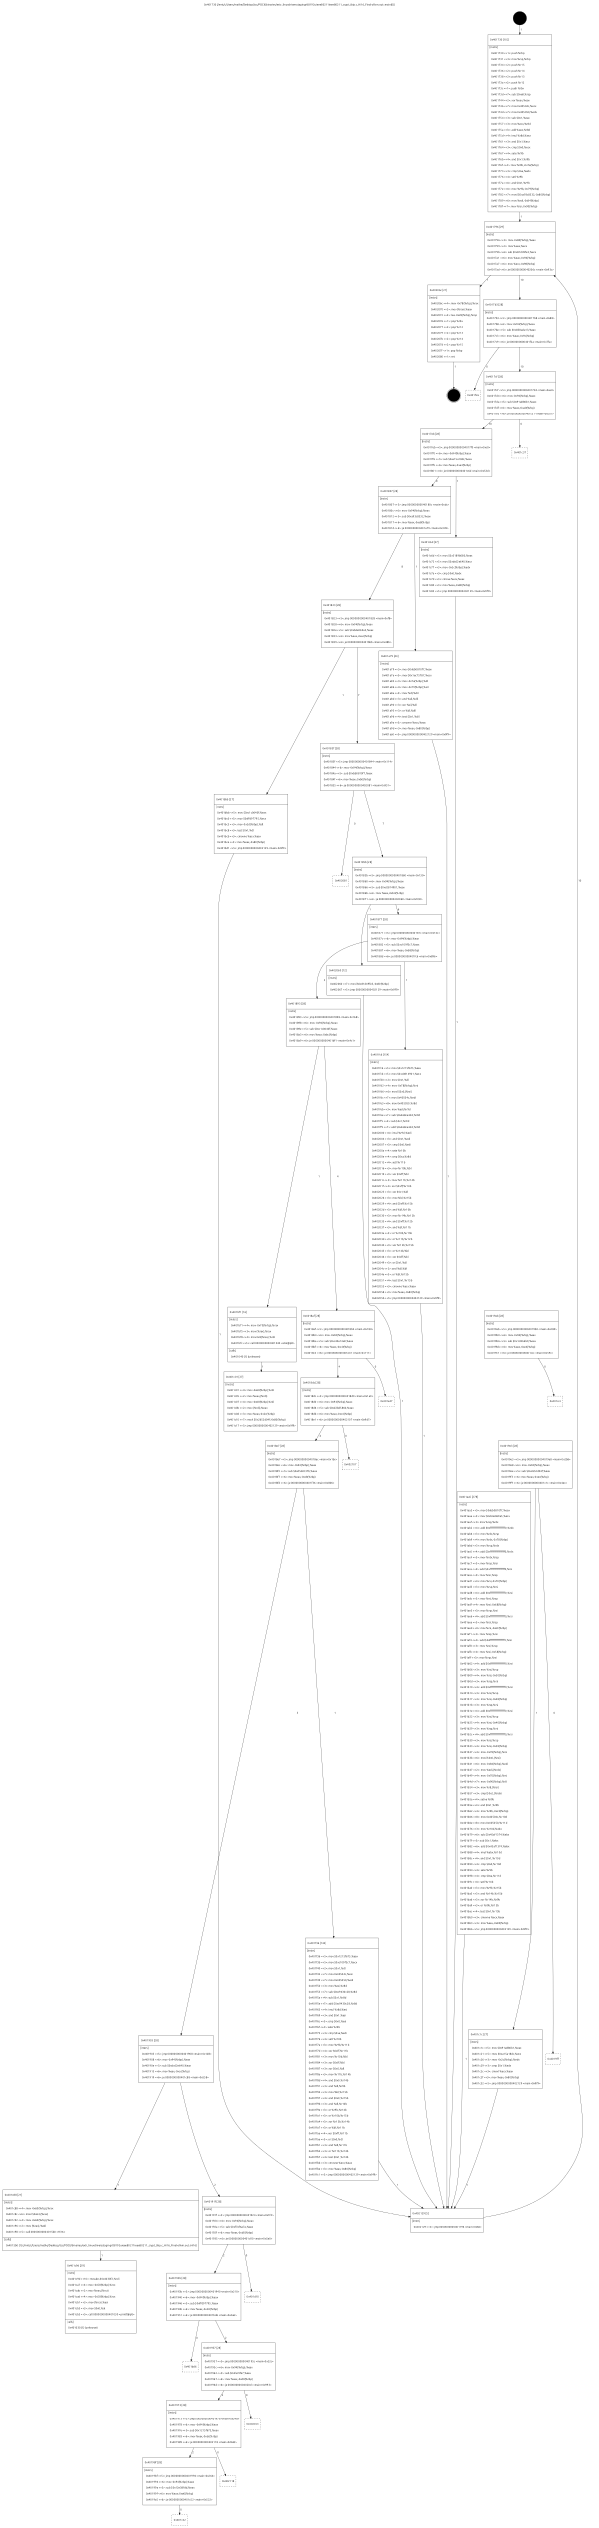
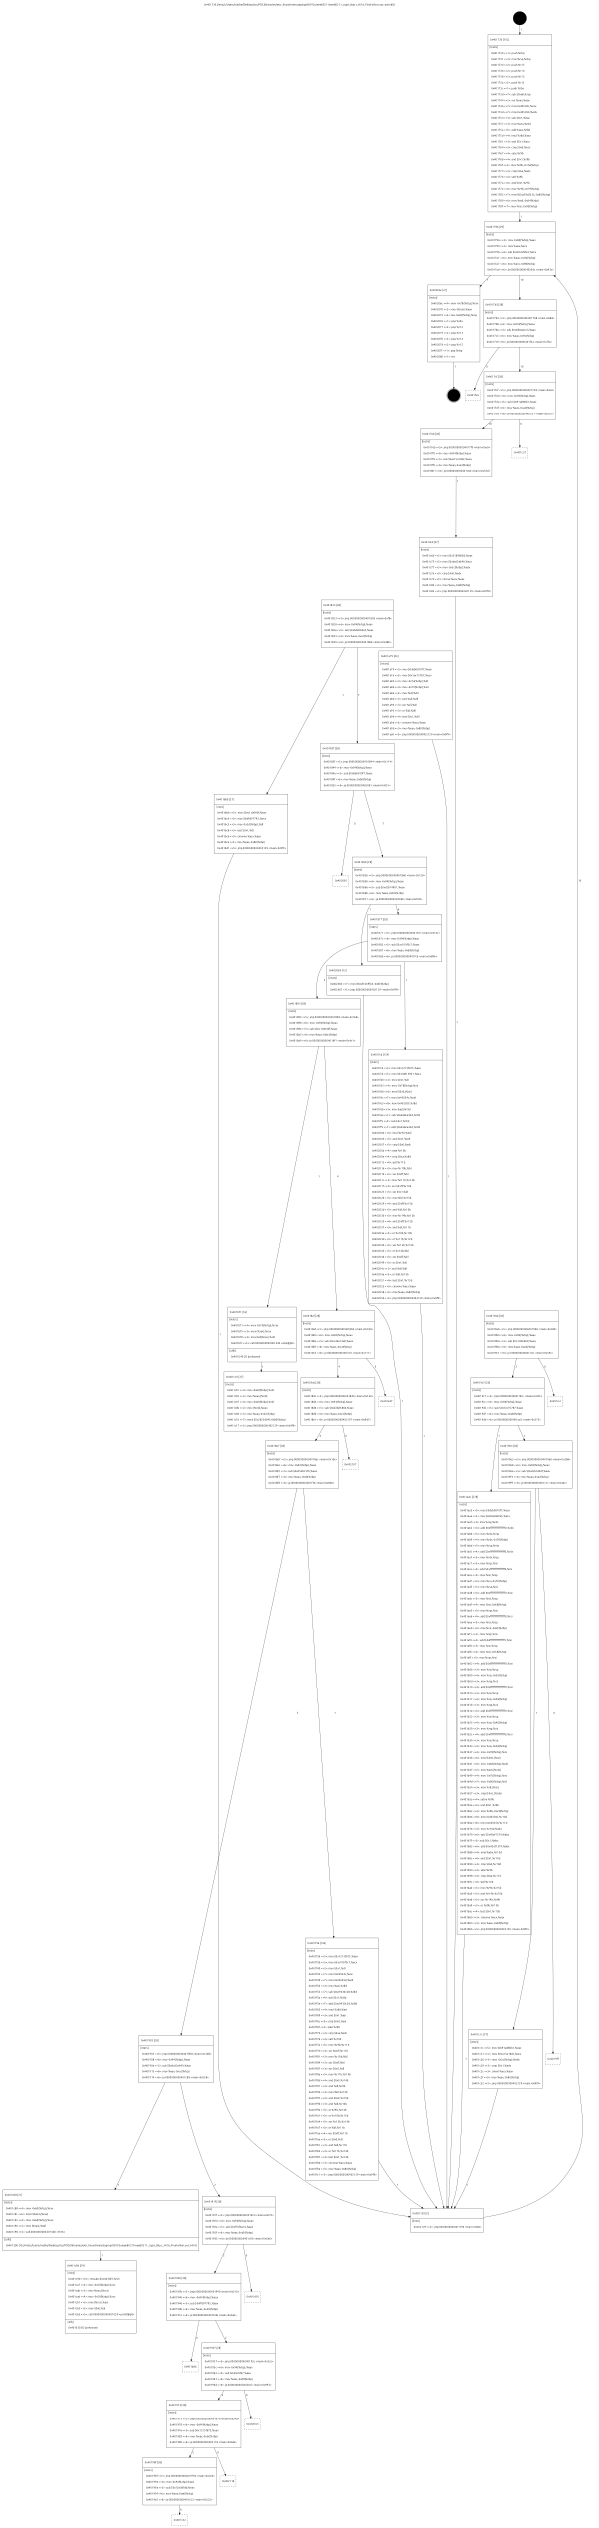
(415, 510) -> none
none -> (507, 1401)
